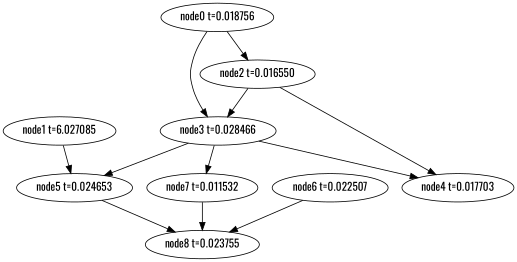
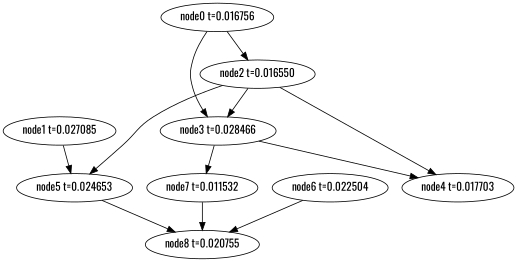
(217, 17) -> (217, 17)
(60, 131) -> (60, 131)
(150, 158) -> (153, 117)
(330, 188) -> (330, 188)
(202, 245) -> (202, 245)
